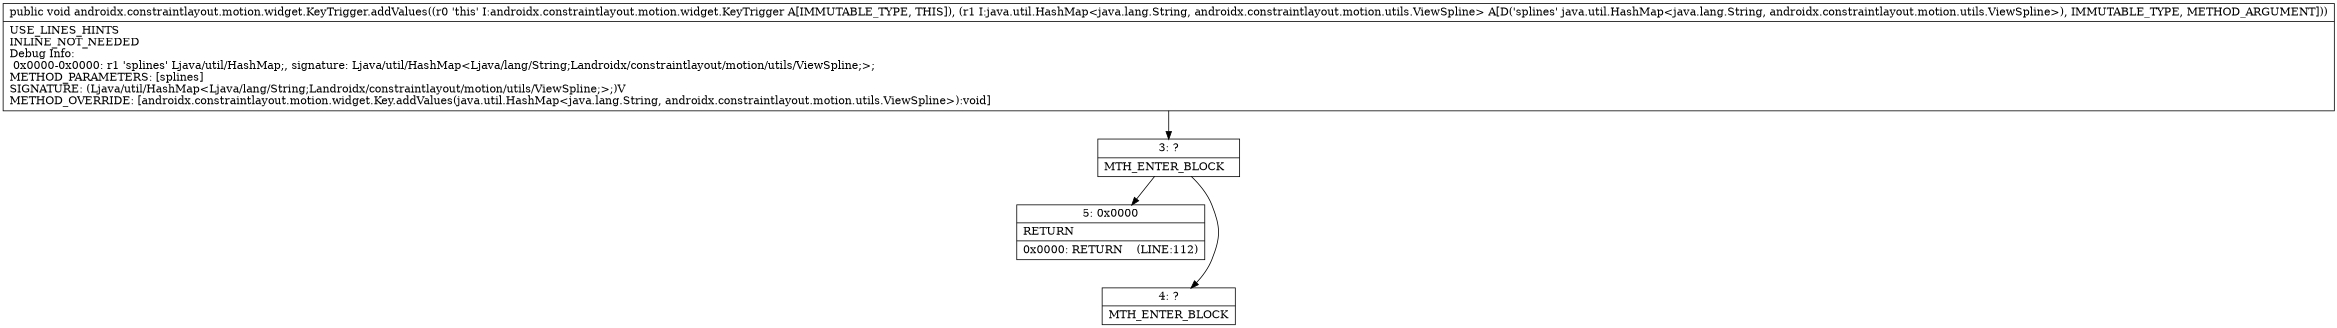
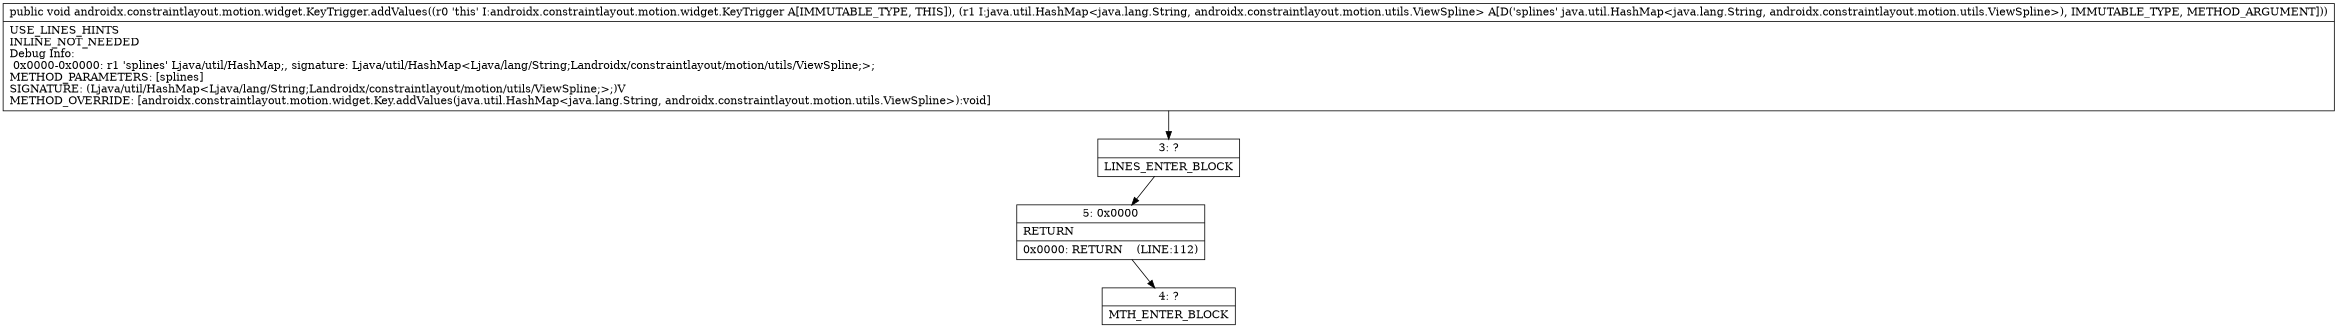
(1164, 167) -> (1169, 167)
(1218, 228) -> (1141, 271)
